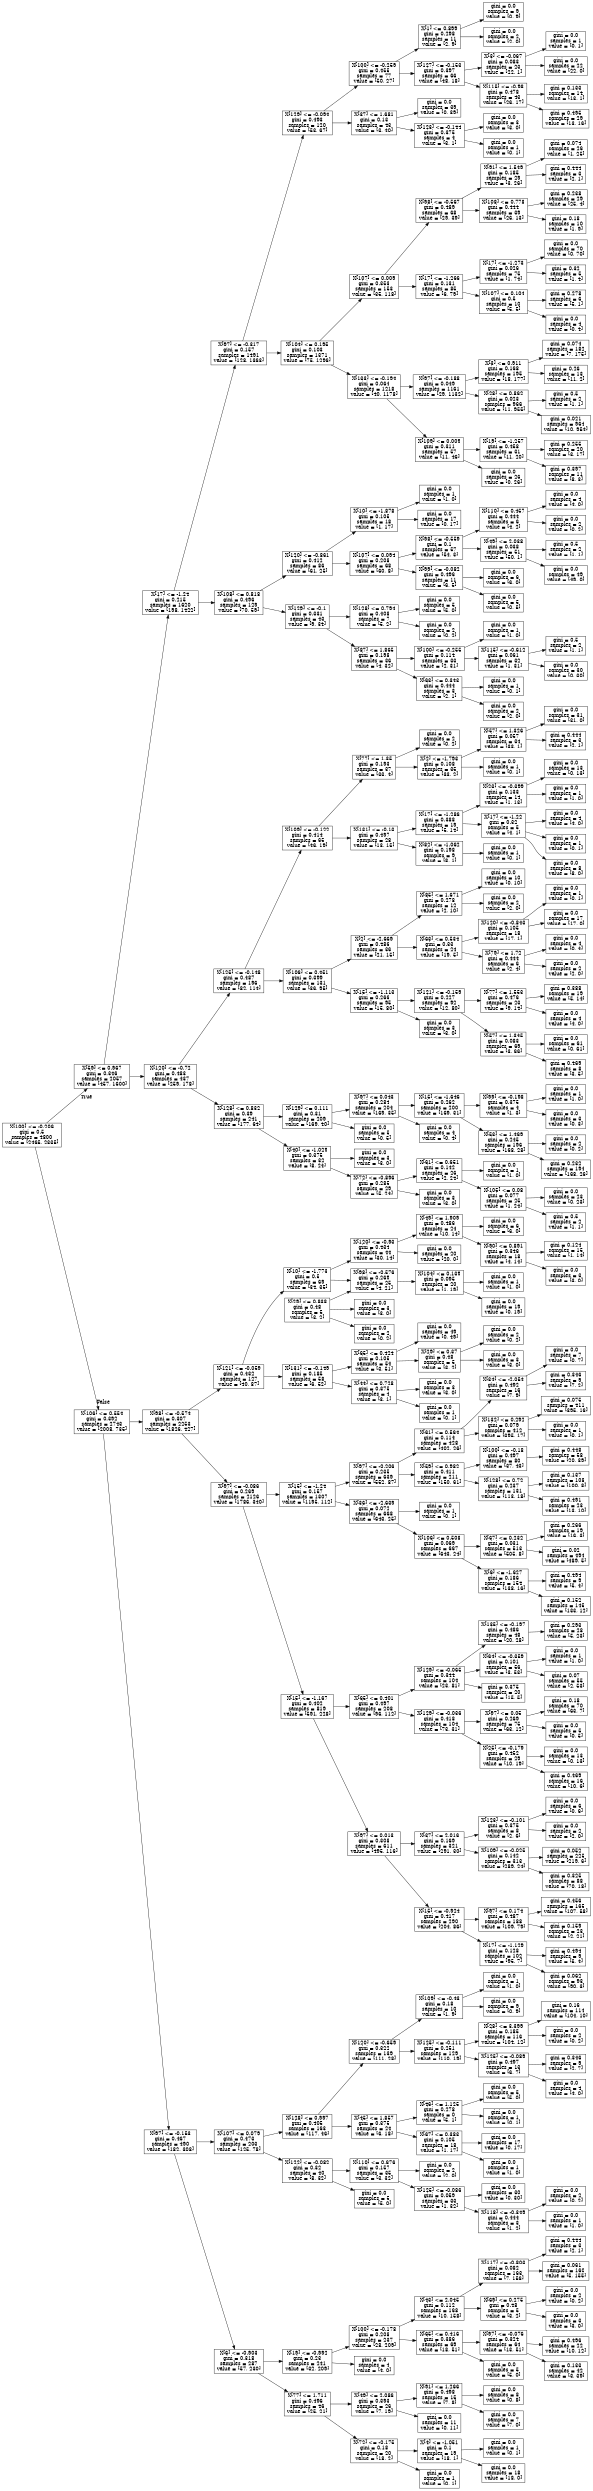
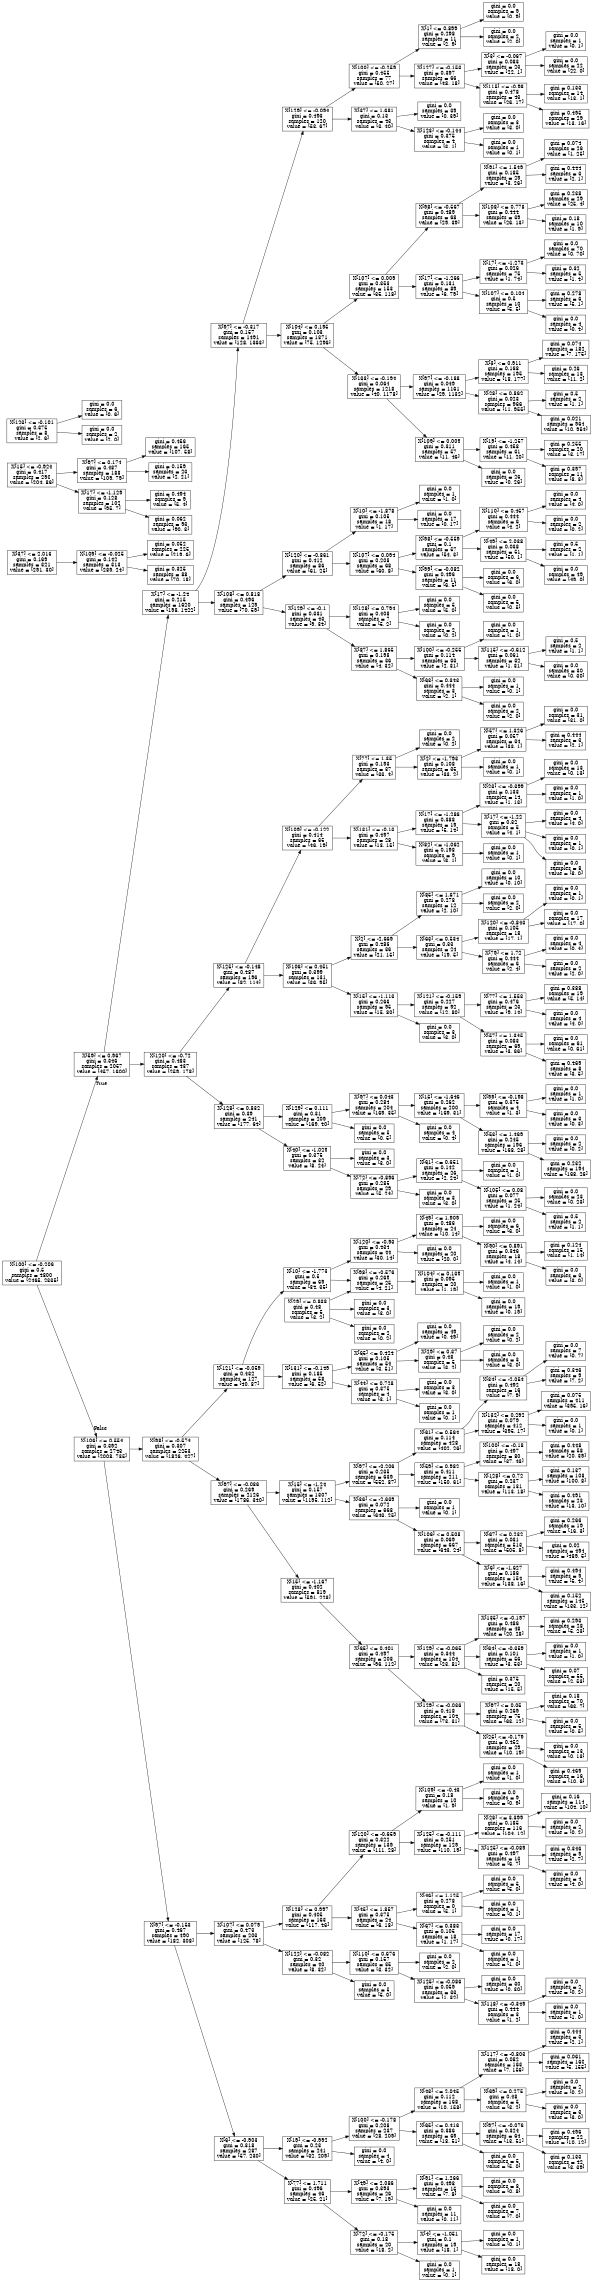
(439, 287) -> (439, 287)
(469, 1837) -> none
(374, 1844) -> none
